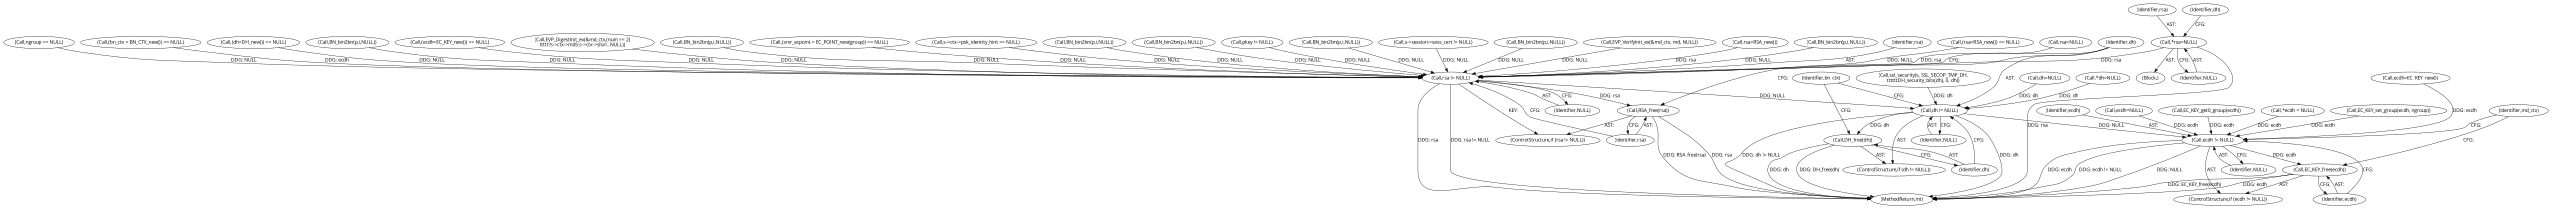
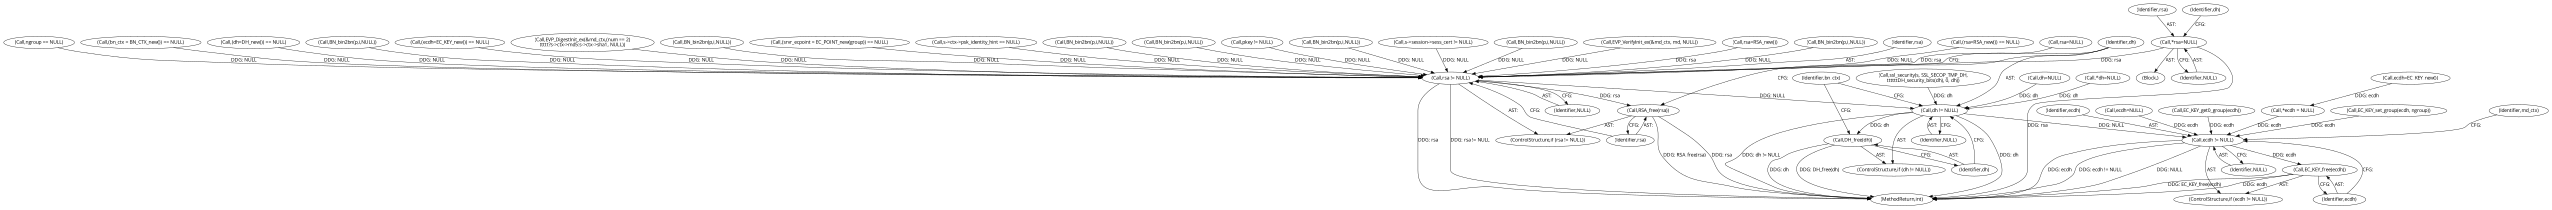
(337, 60) -> (337, 60)
(1514, 111) -> (1514, 111)
(2374, 132) -> (2353, 94)
(2429, 145) -> none
